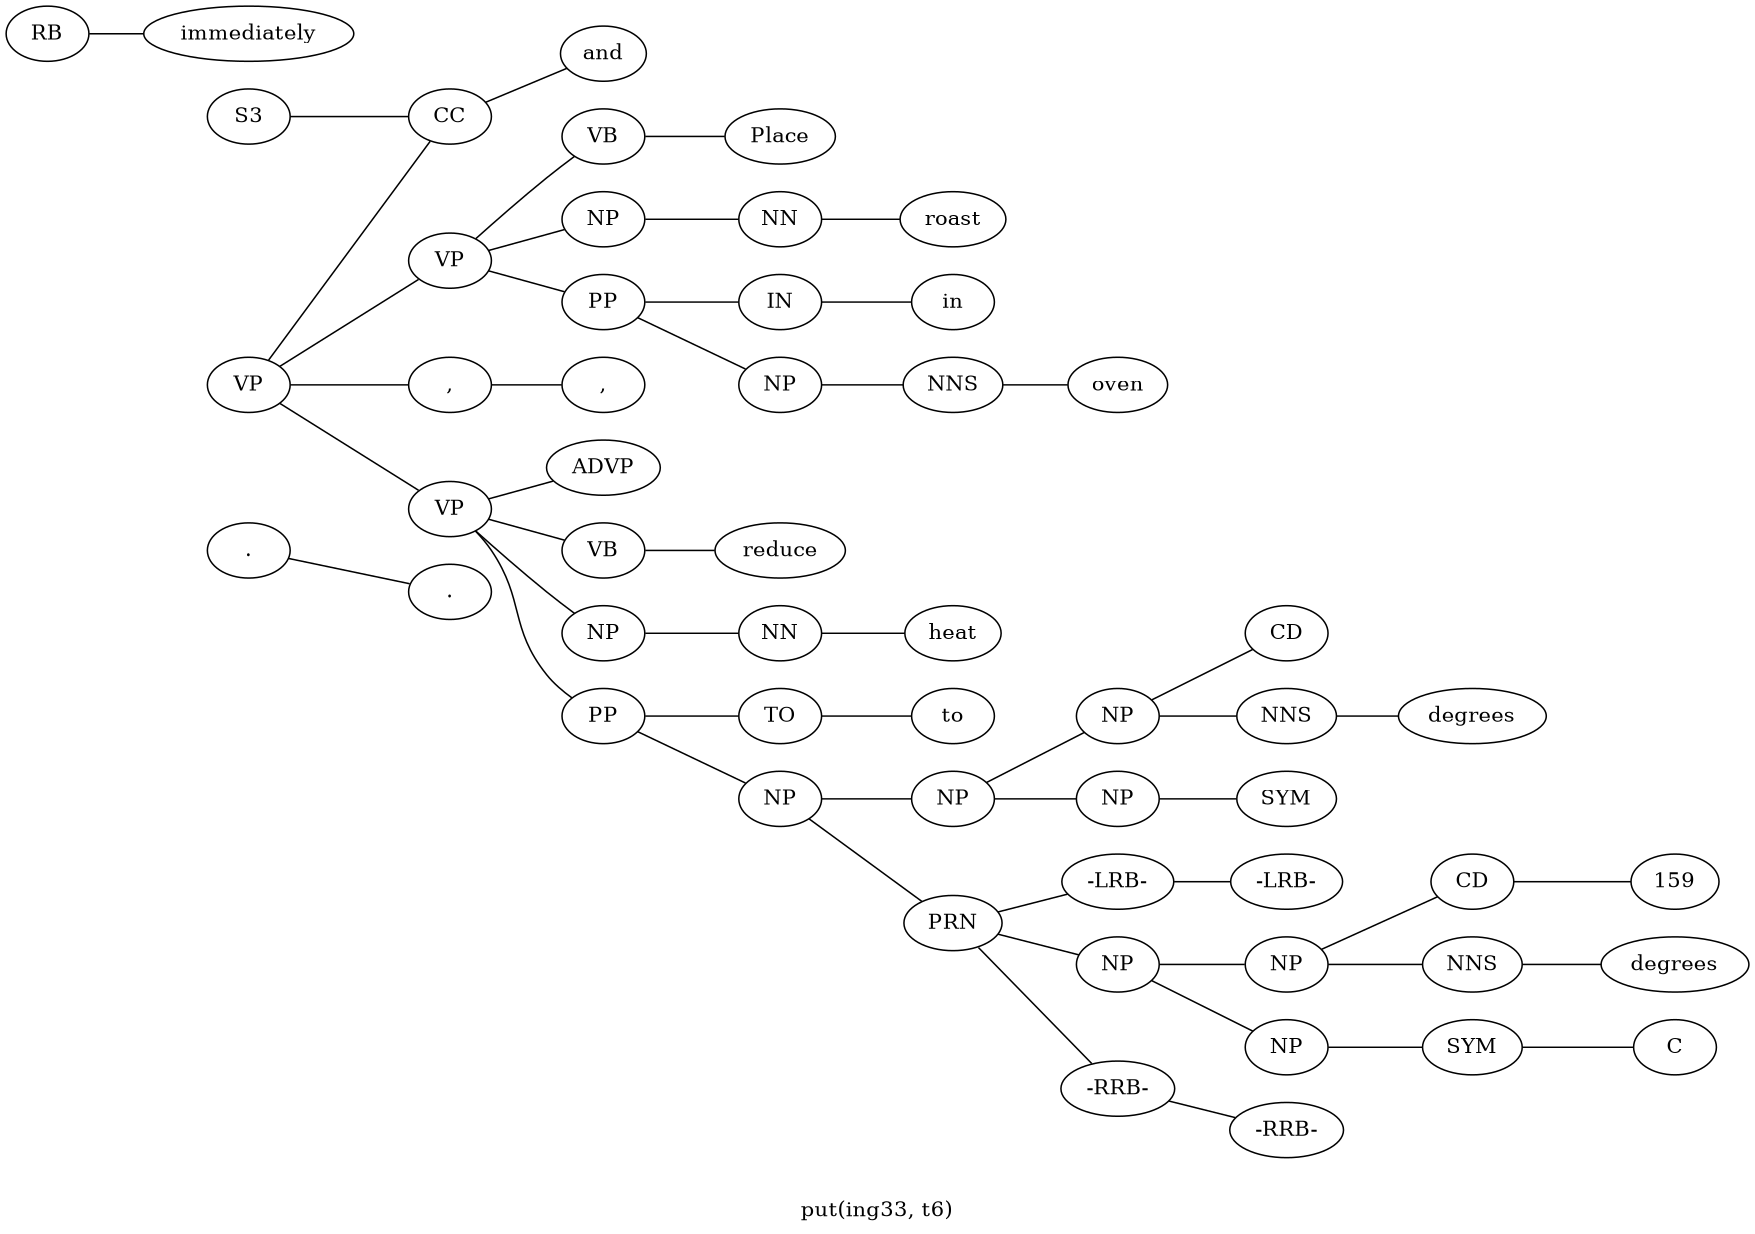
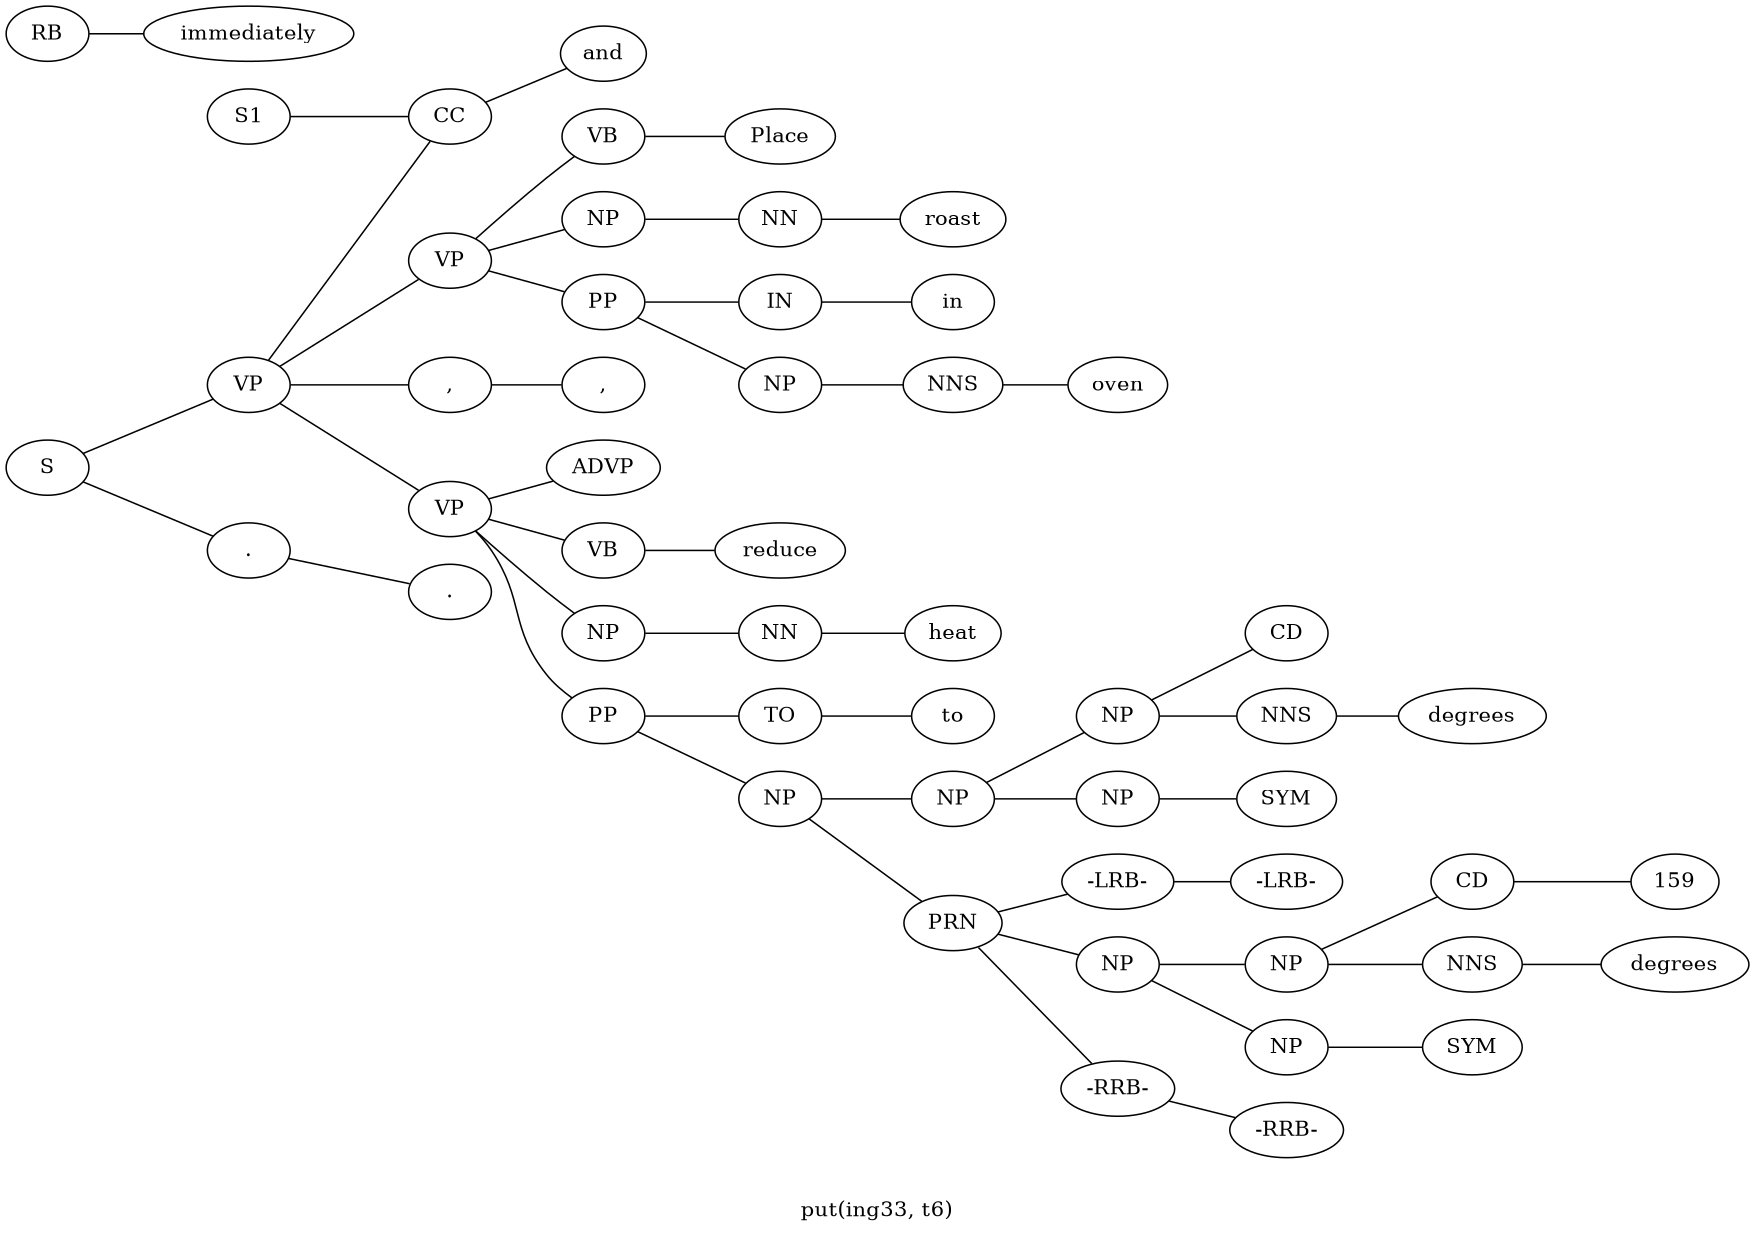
(249, 117) -> (249, 117)
none -> (48, 468)
(1675, 1047) -> none
